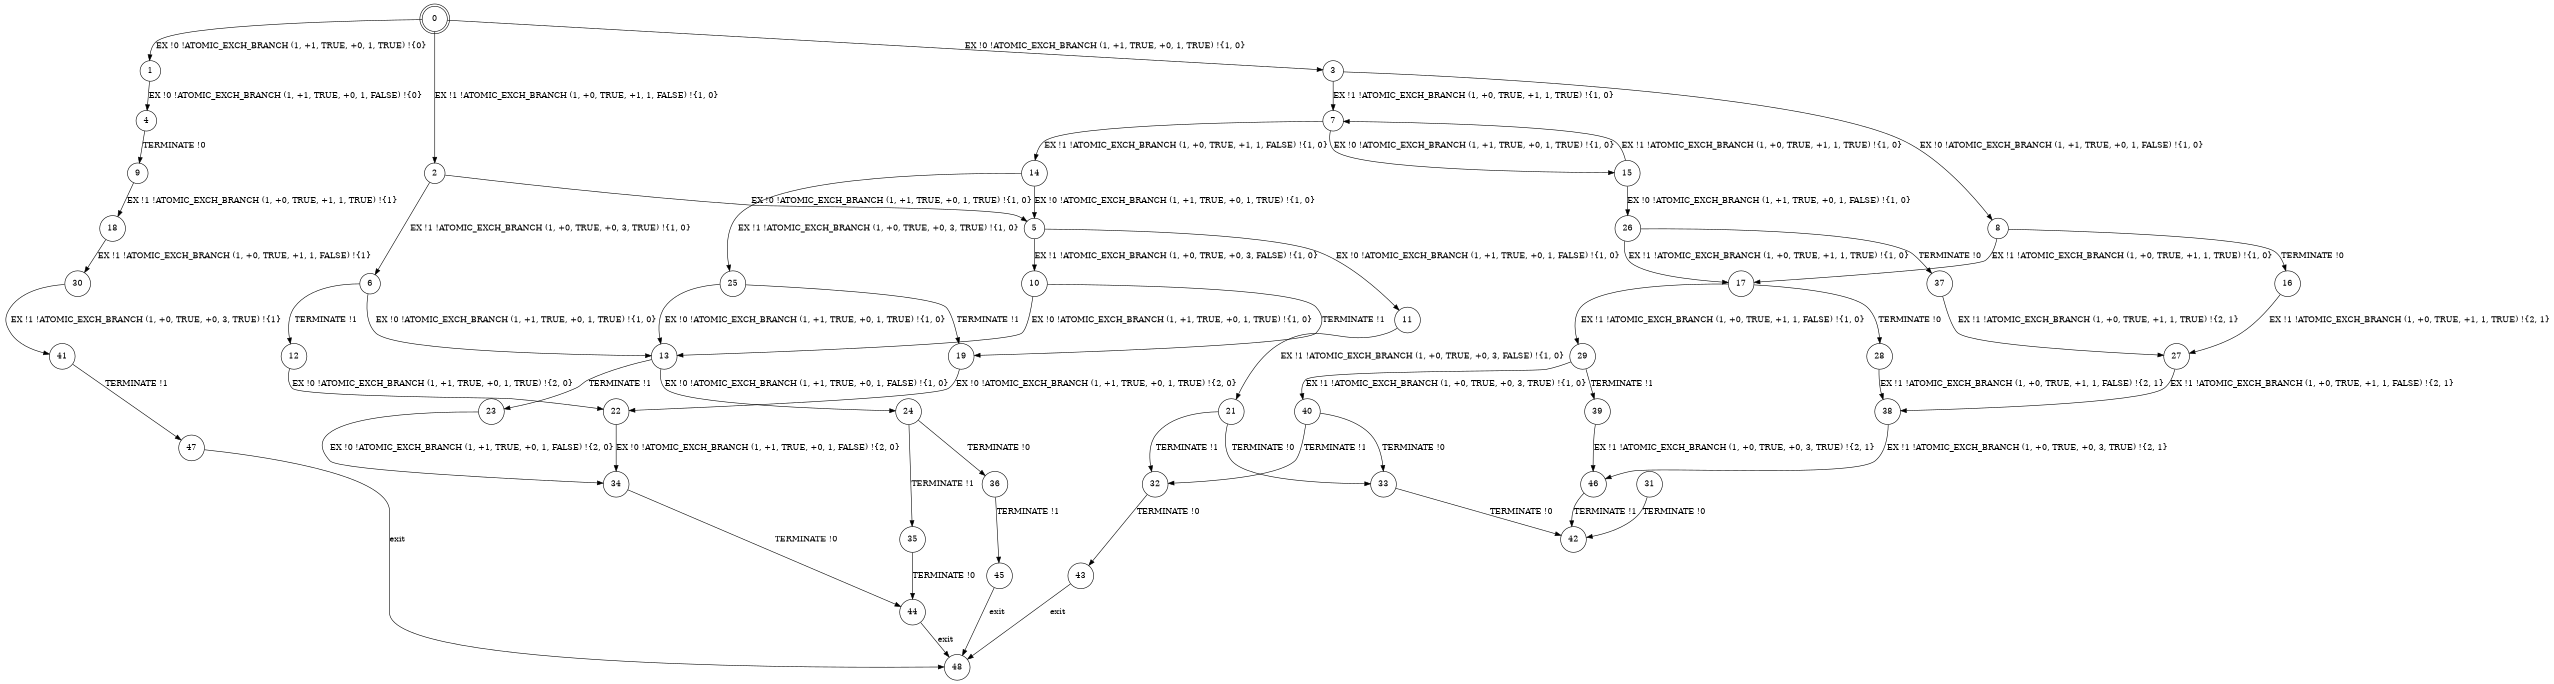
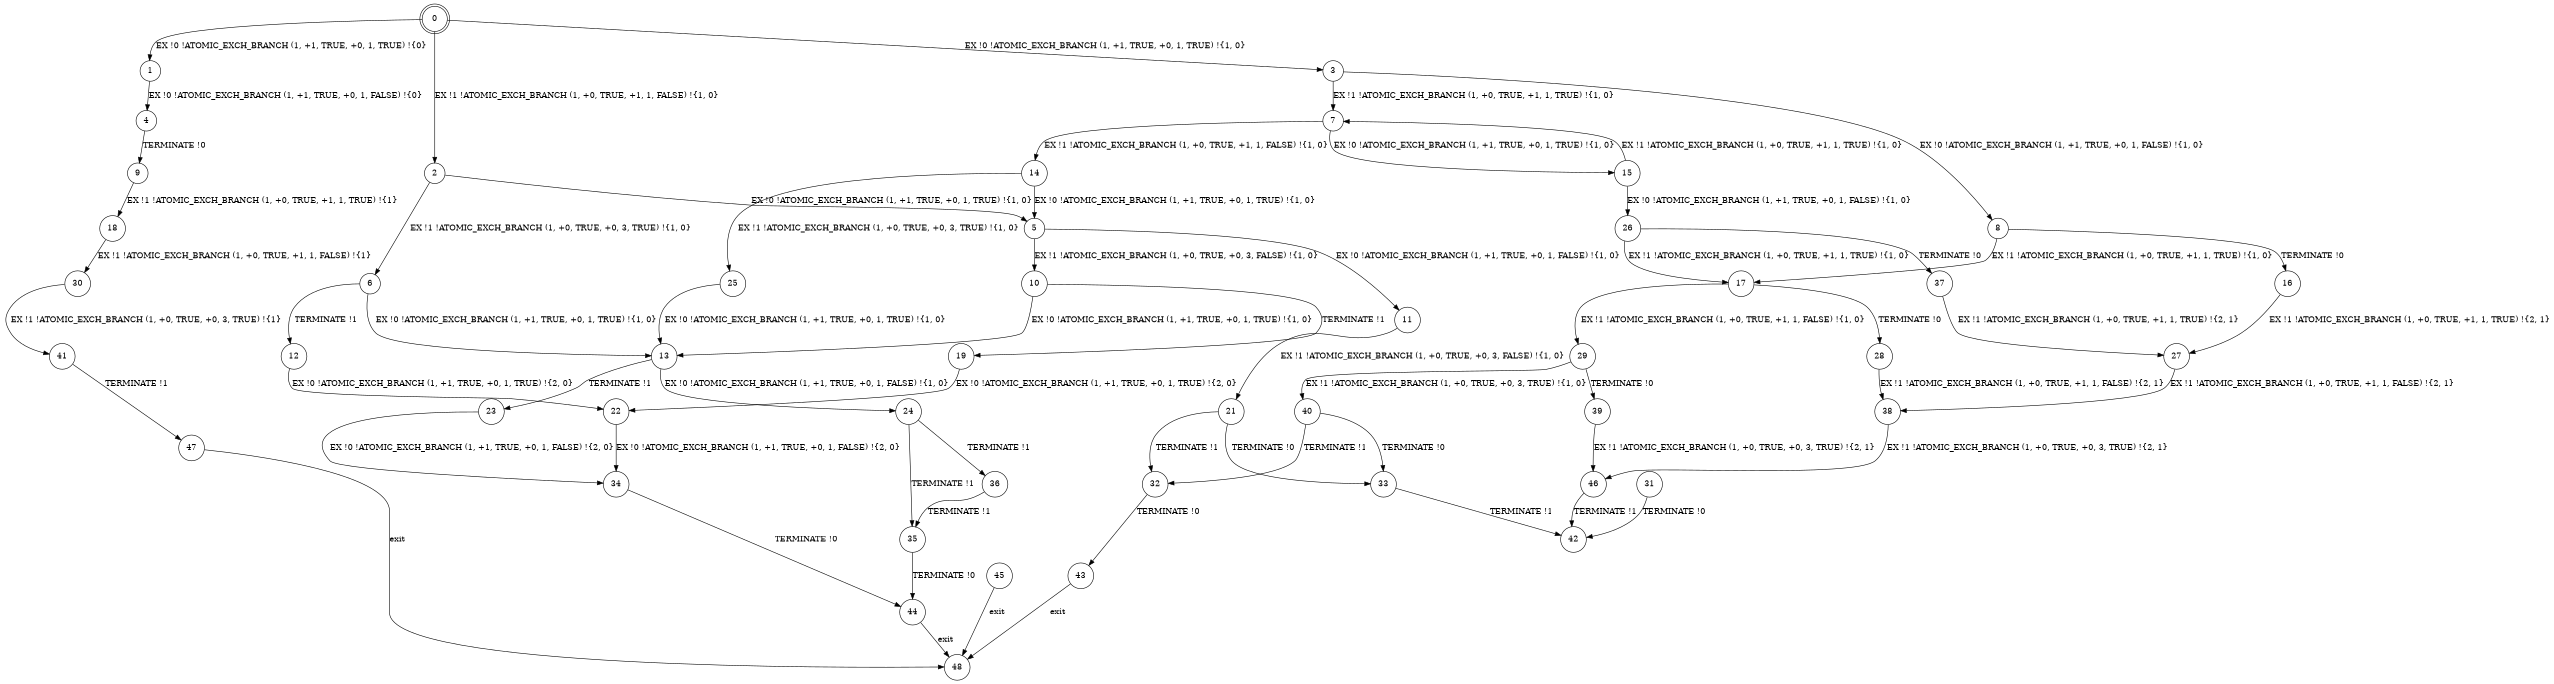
(863, 293) -> none
(1622, 384) -> (1622, 384)
(999, 448) -> (999, 448)
(1521, 512) -> (1521, 512)
(997, 527) -> (948, 501)
